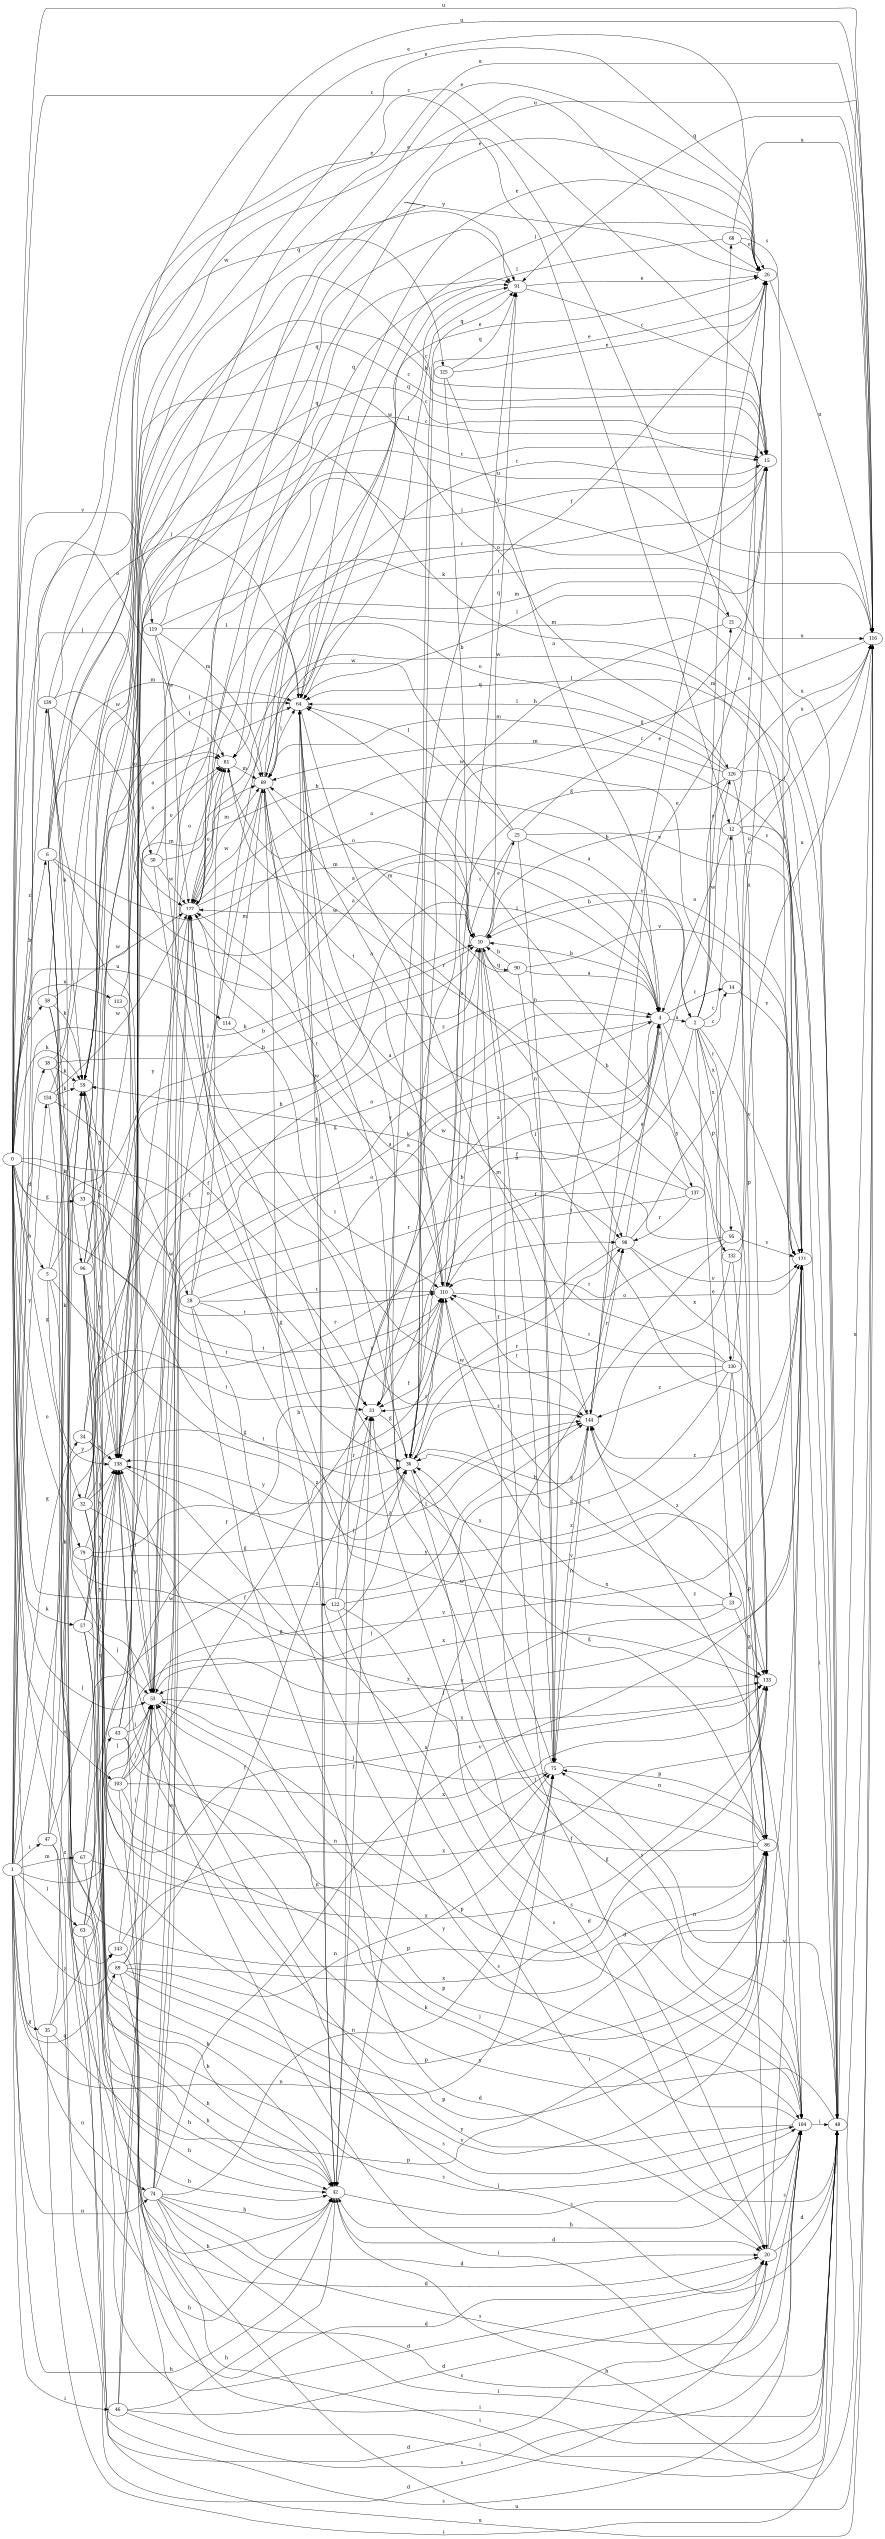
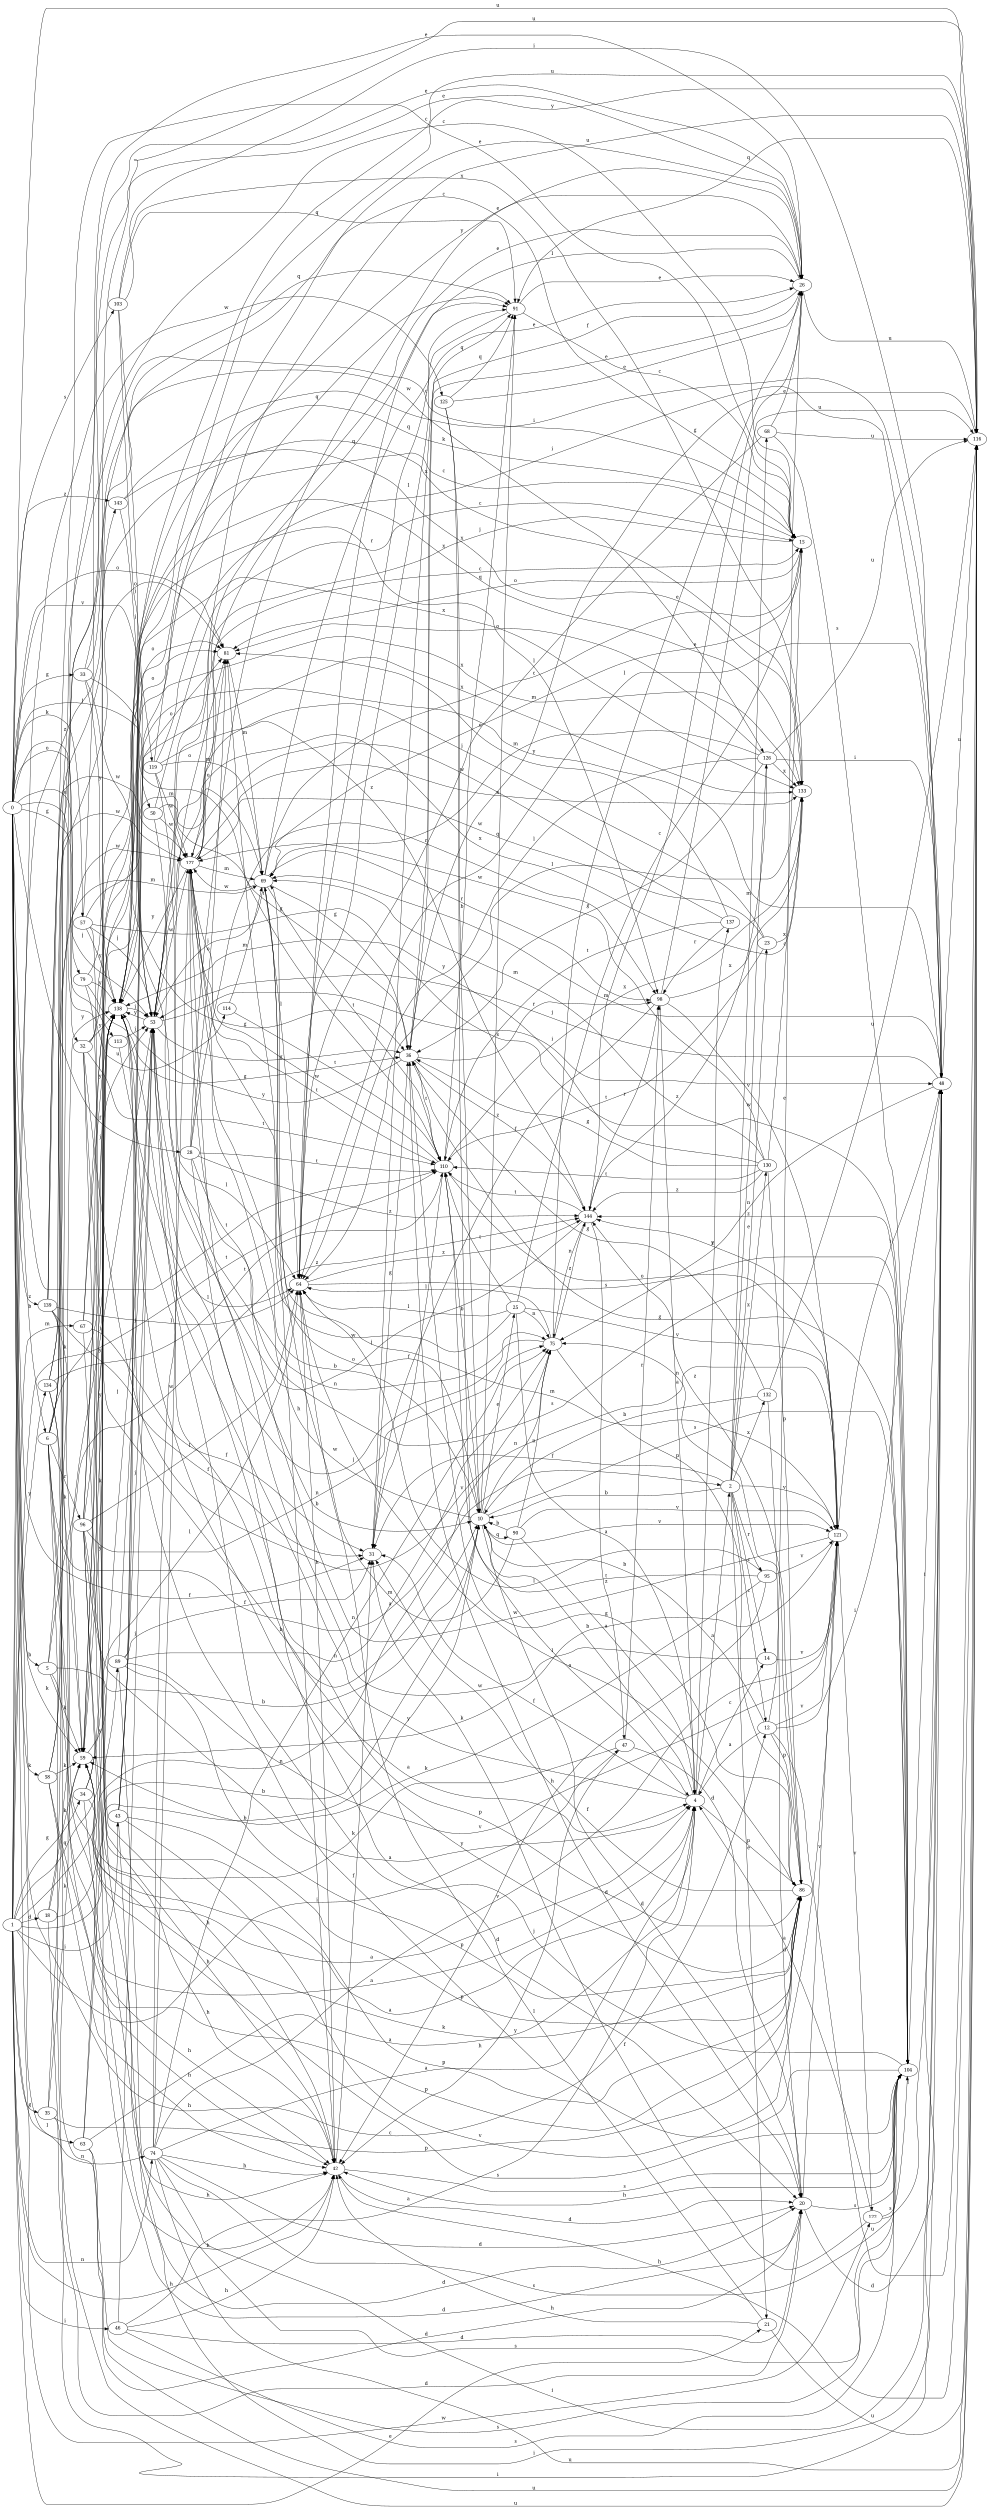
(335, 865) -> (335, 1366)
(656, 1534) -> (855, 1874)
(277, 1587) -> (600, 1479)
(247, 1601) -> none
